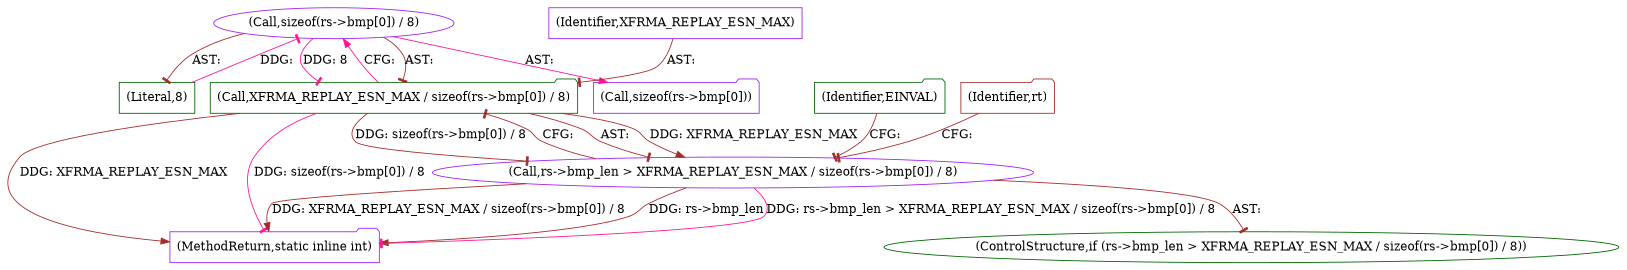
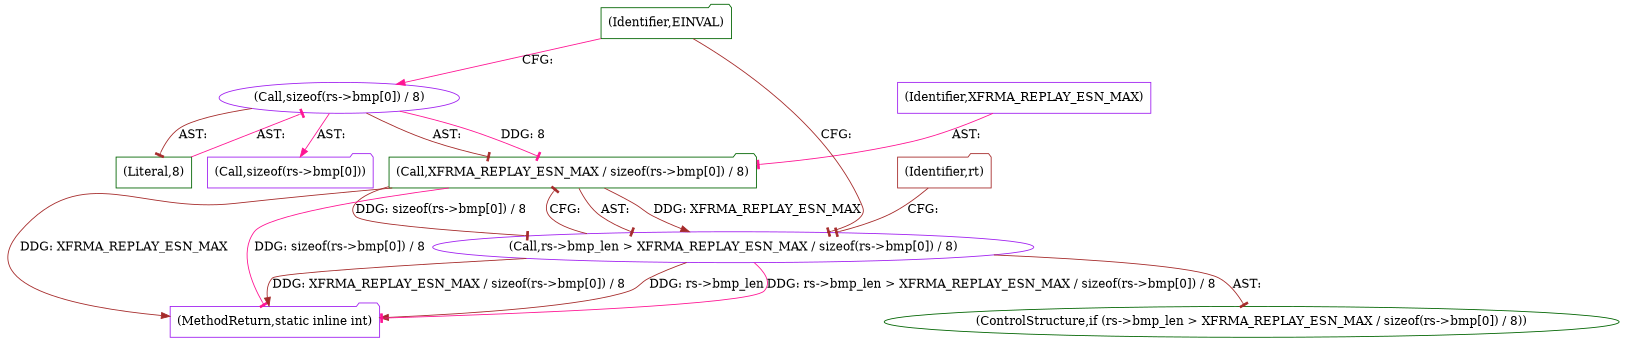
(278, 61) -> (273, 135)
(362, 65) -> (503, 60)
(636, 74) -> (879, 148)
